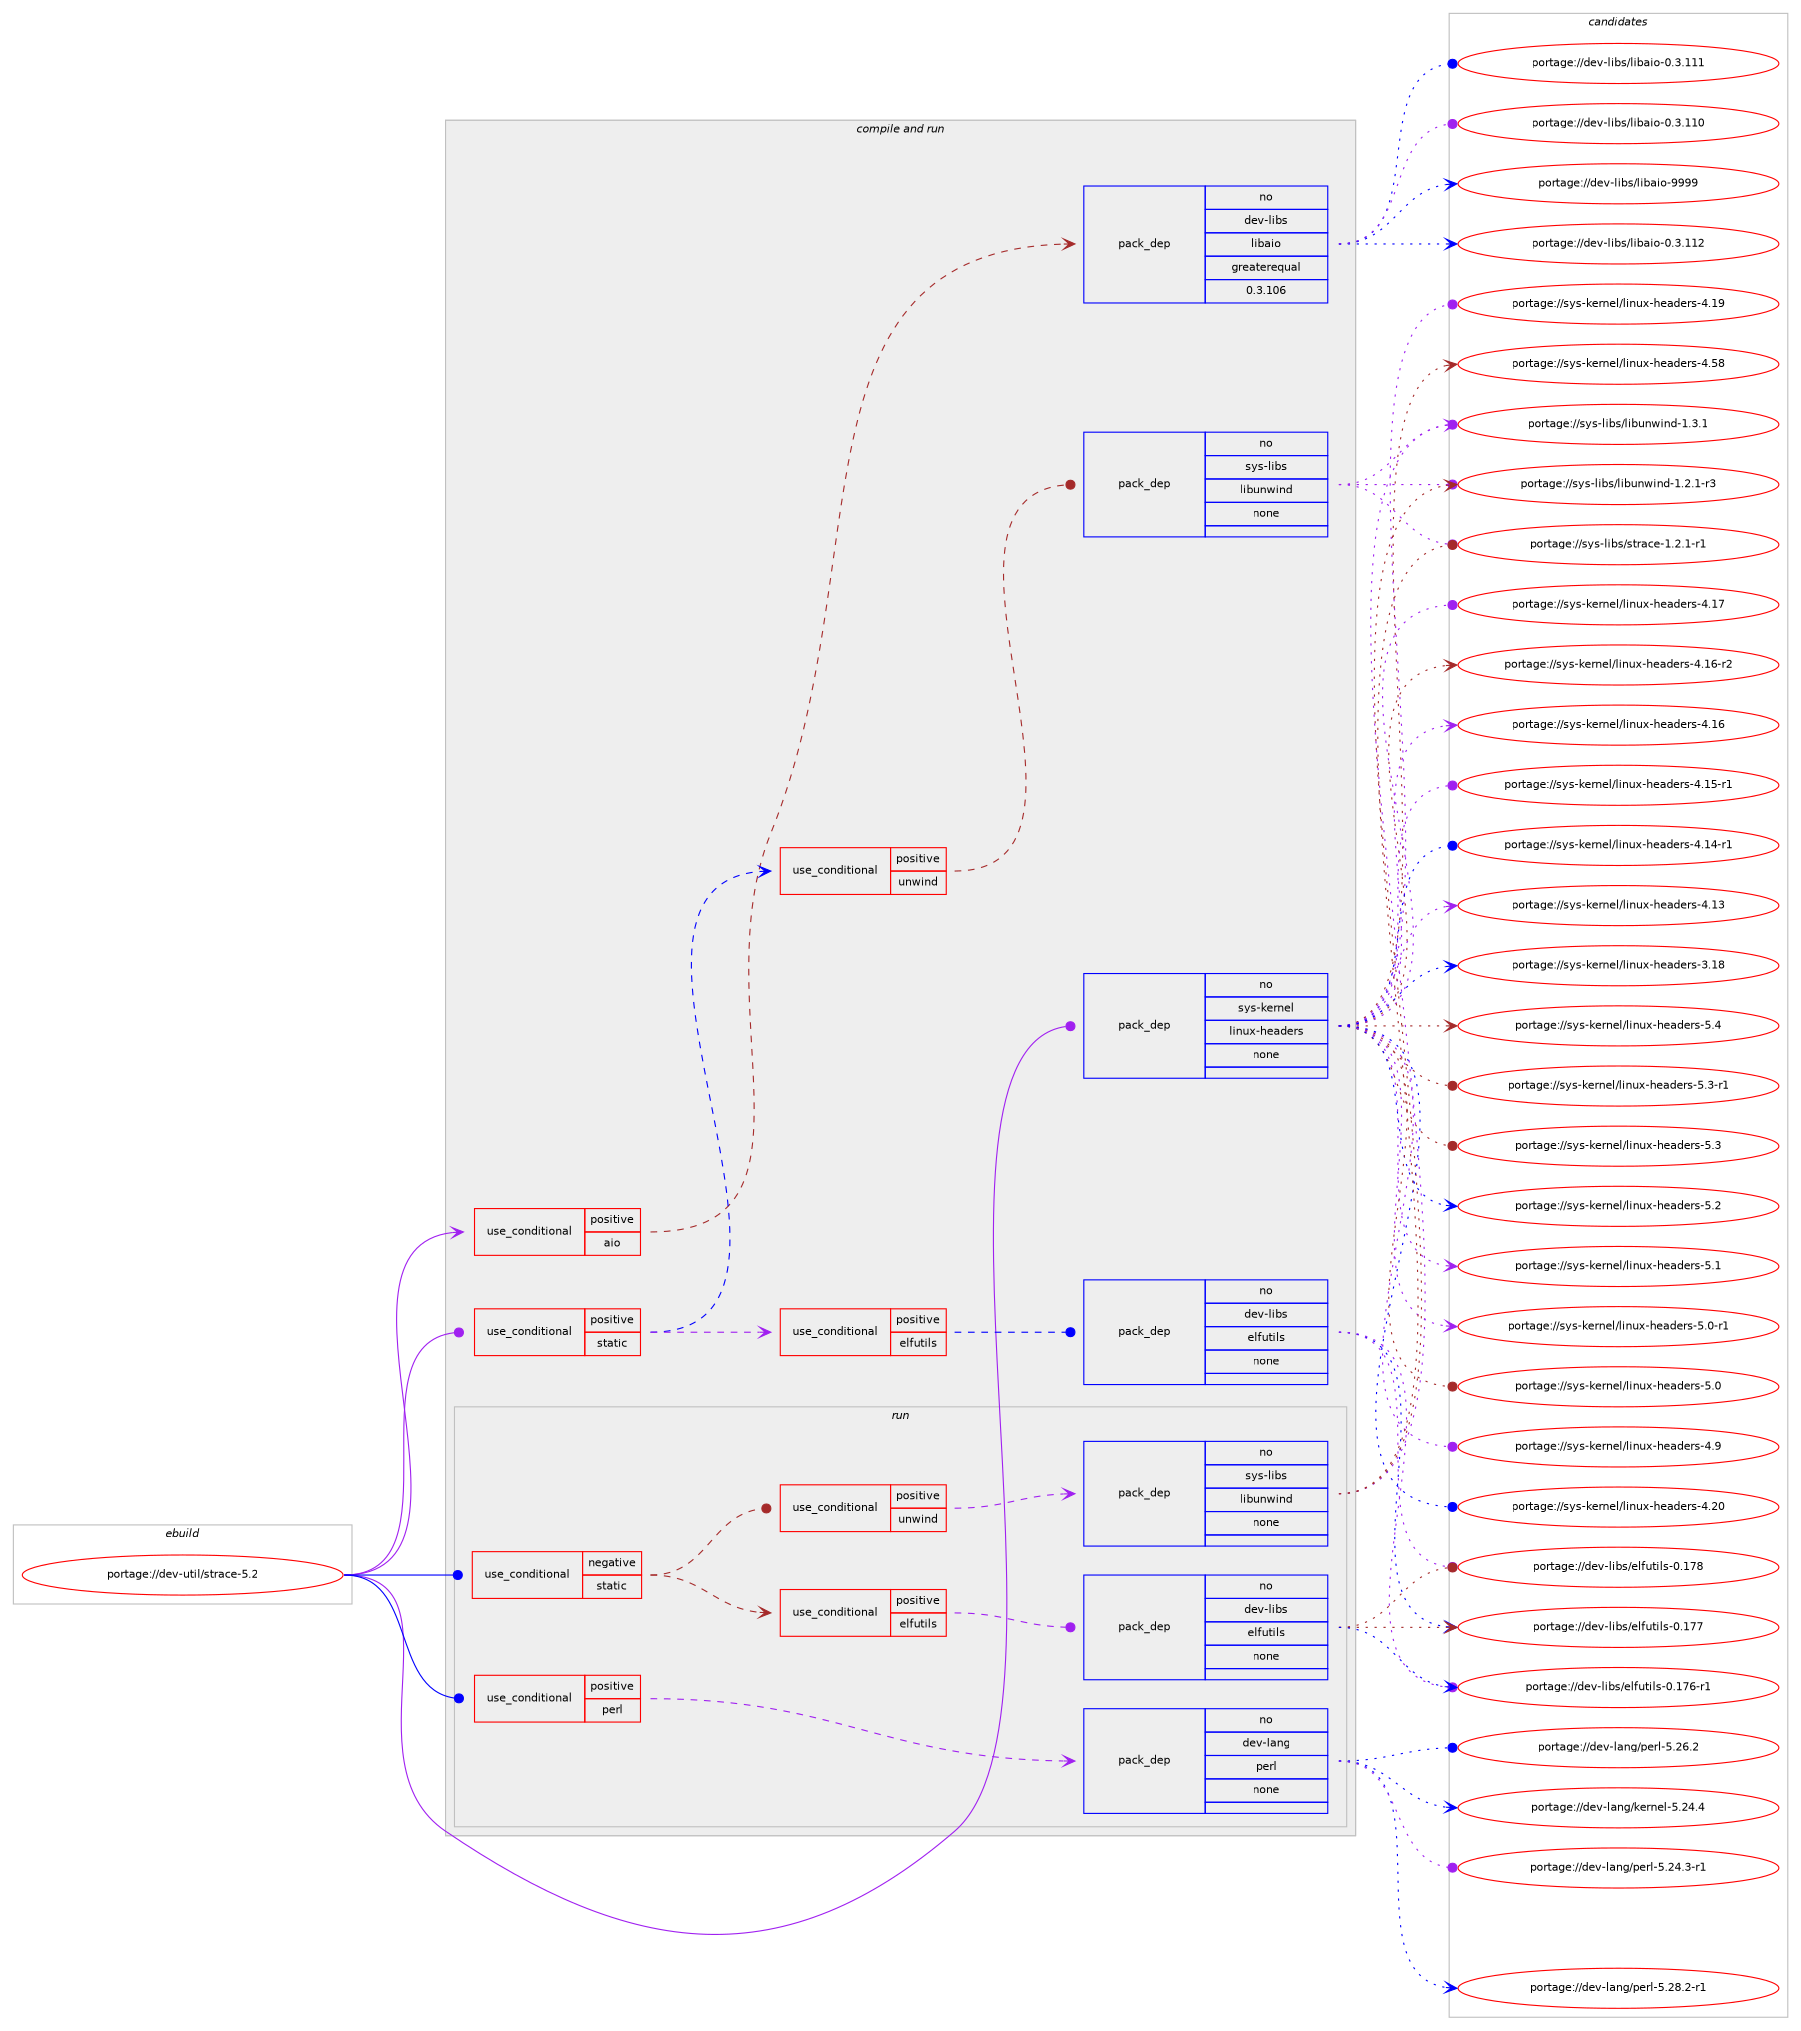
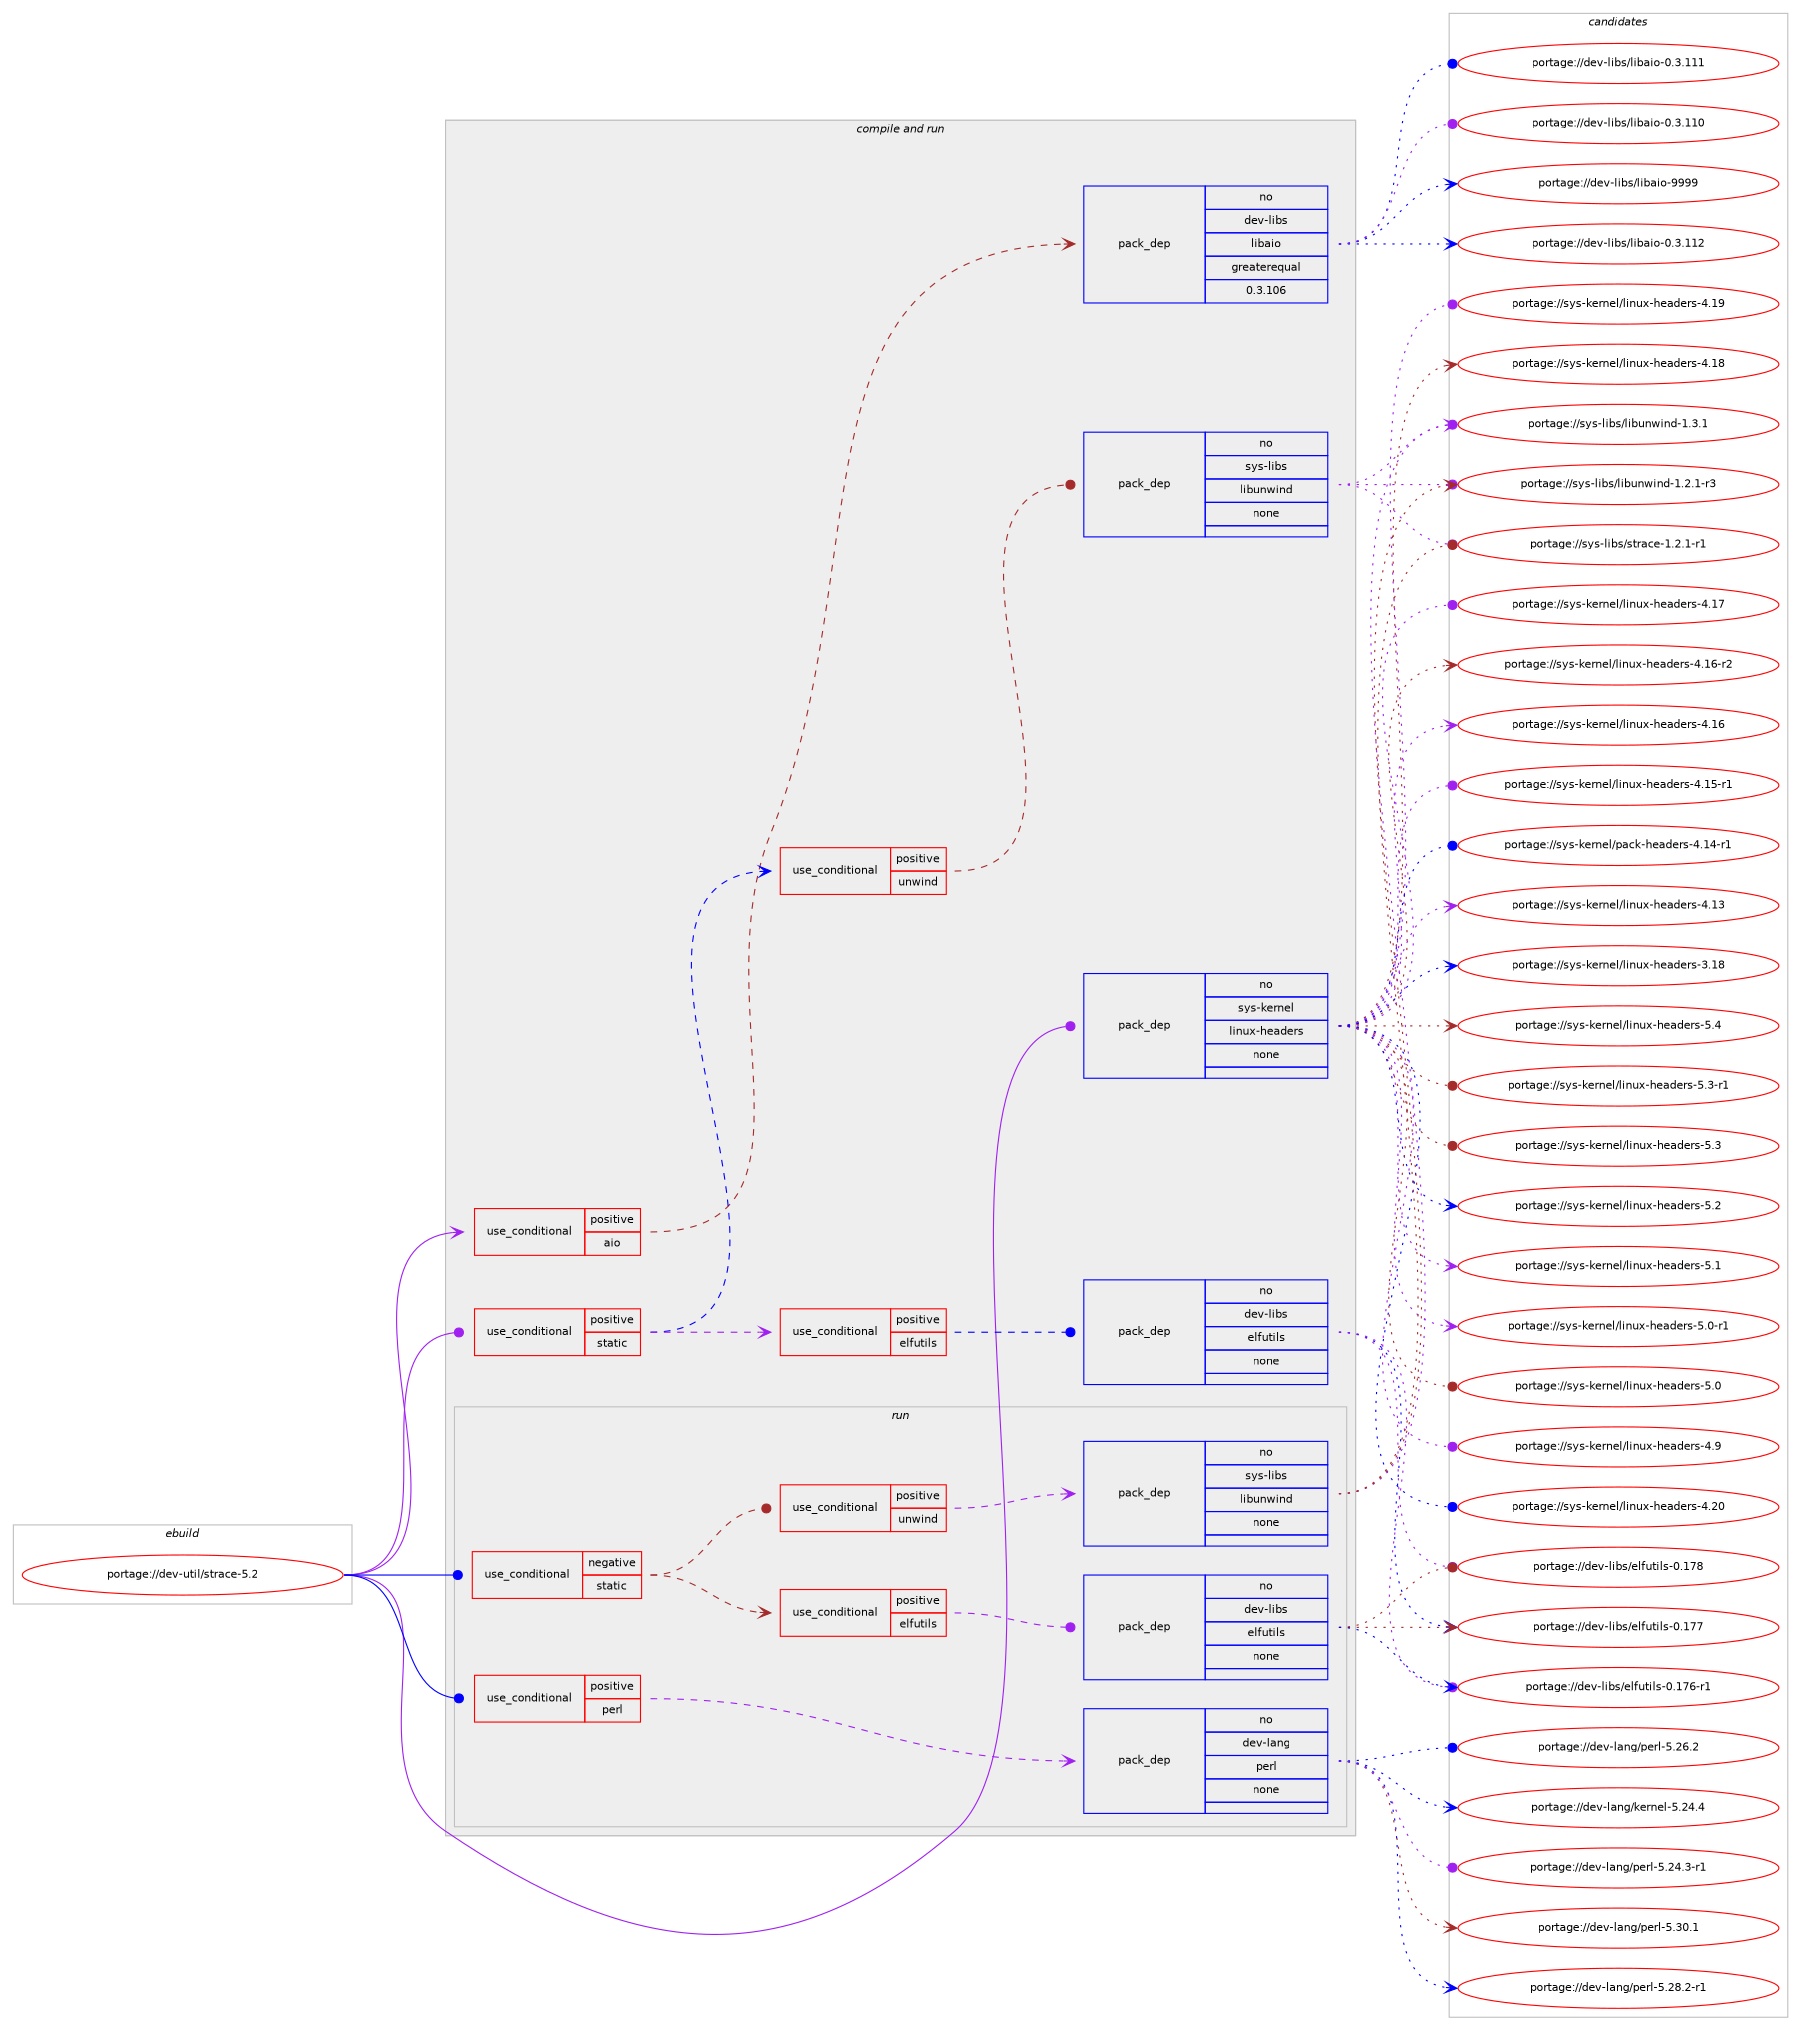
(1618, 364) -> (1618, 364)
(1618, 845) -> (1618, 845)
none -> (1618, 1928)
